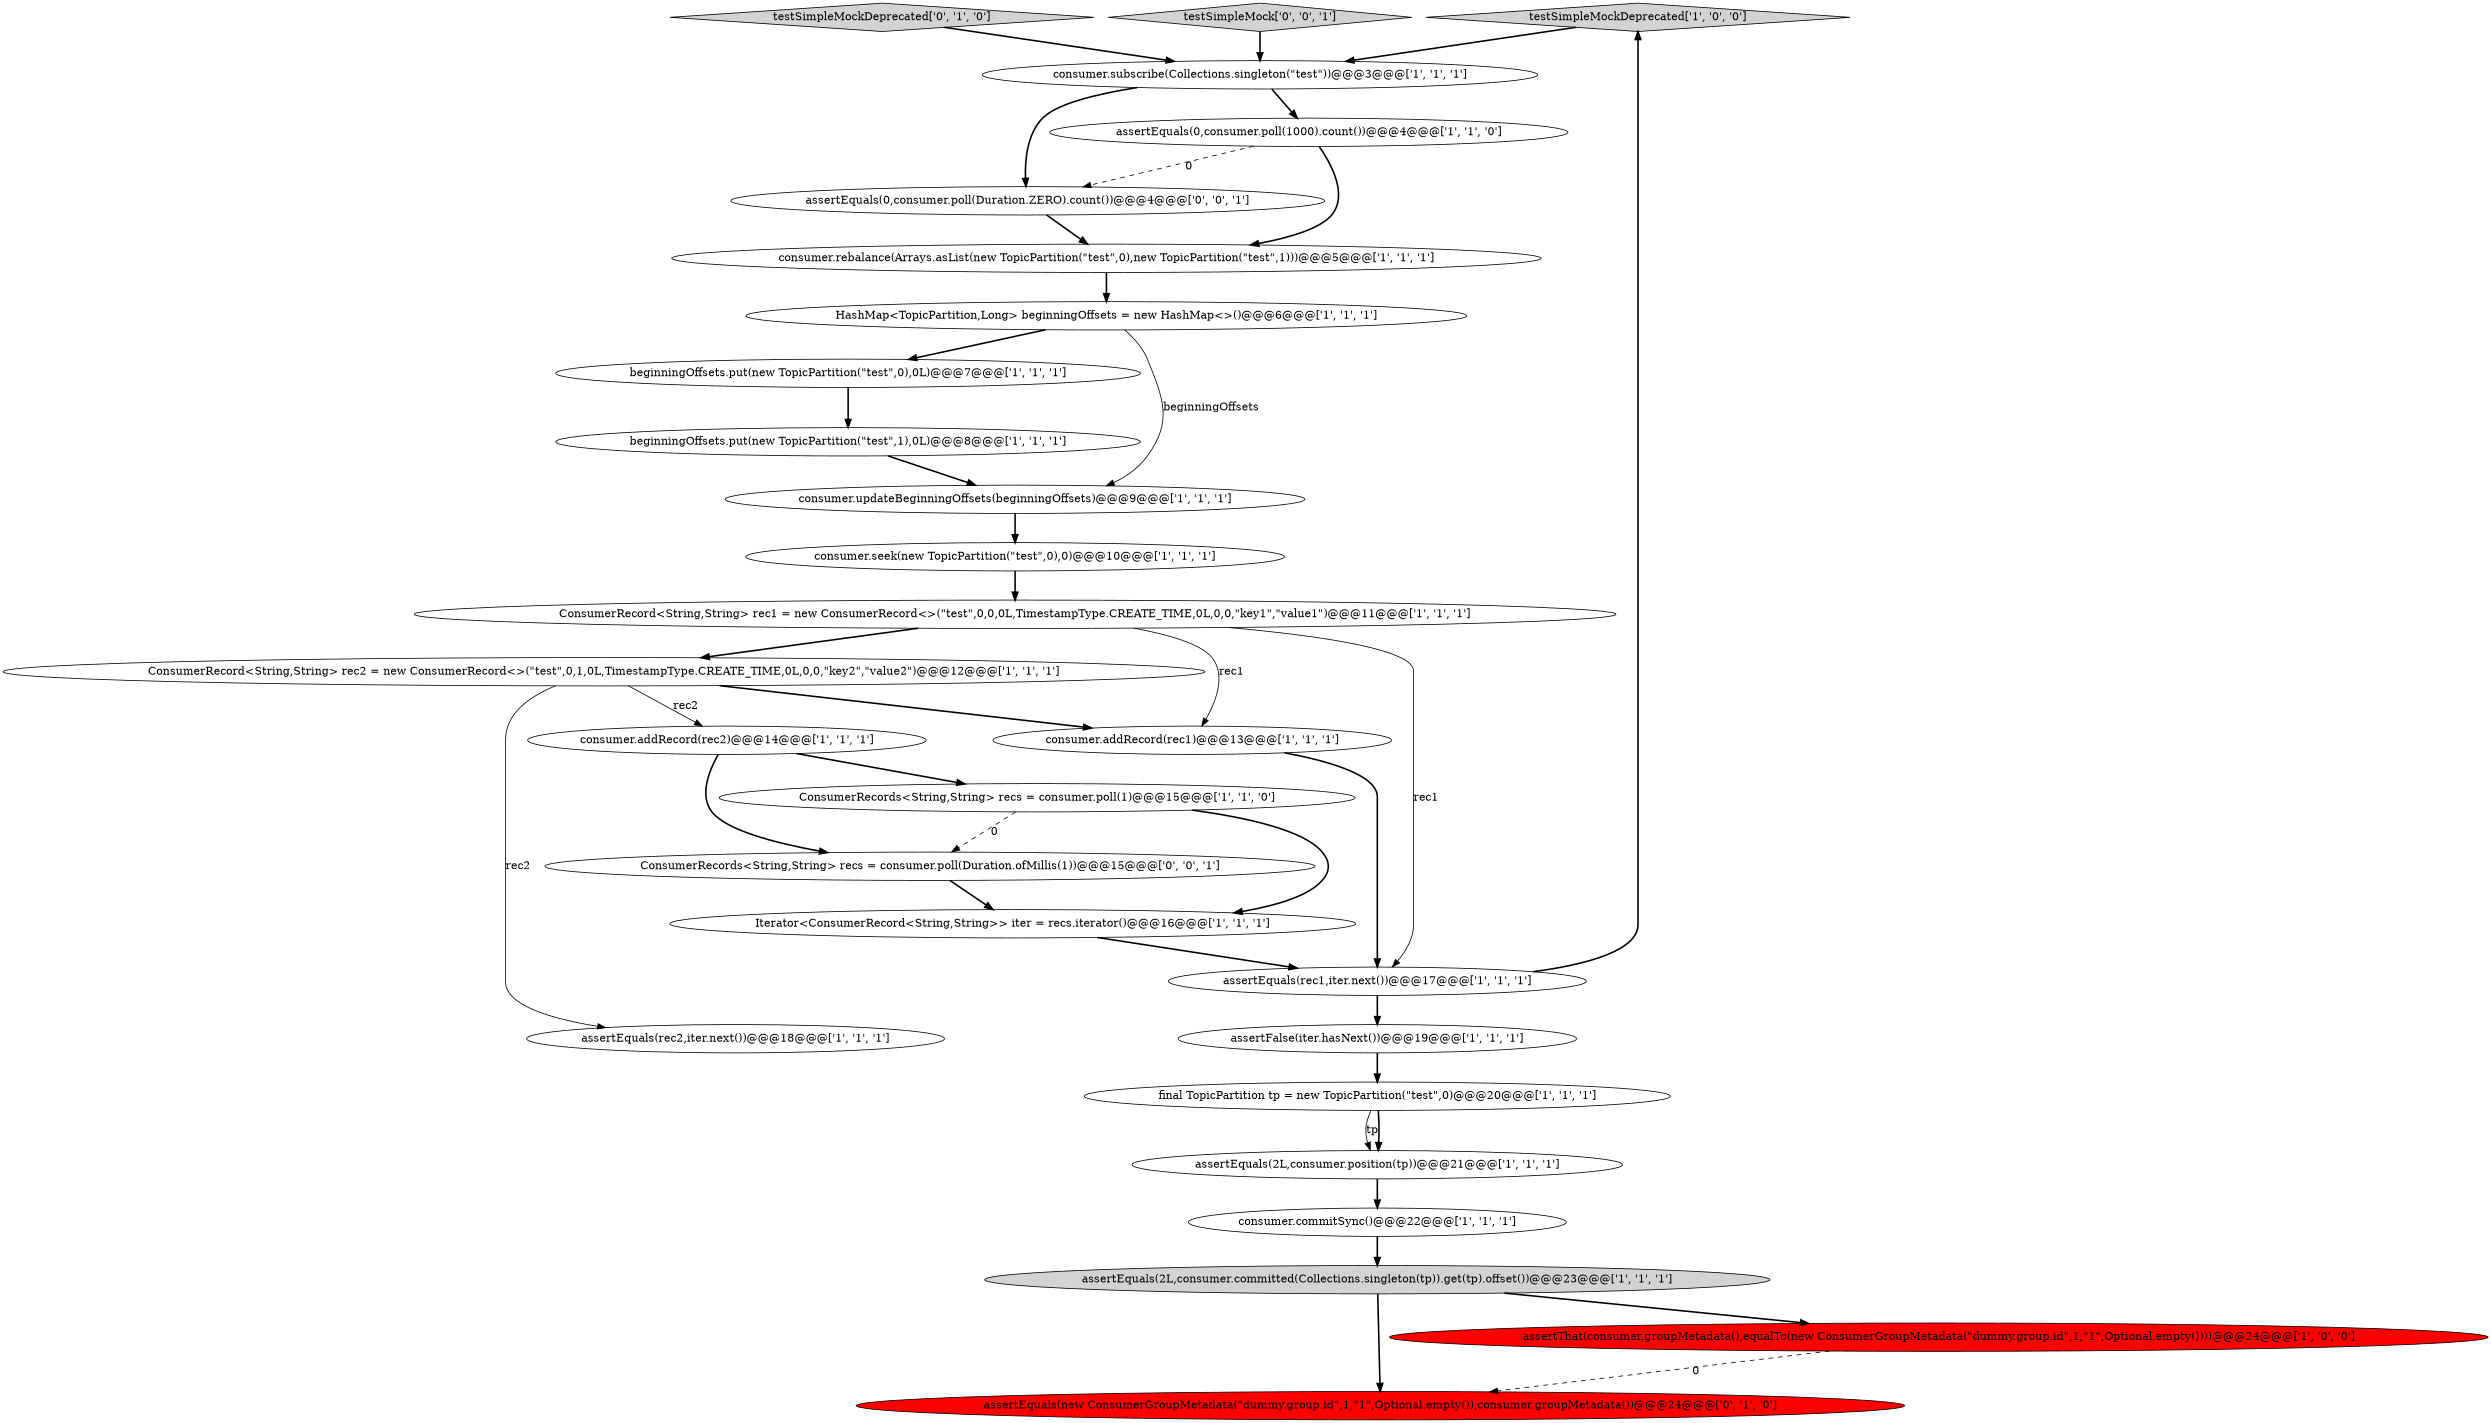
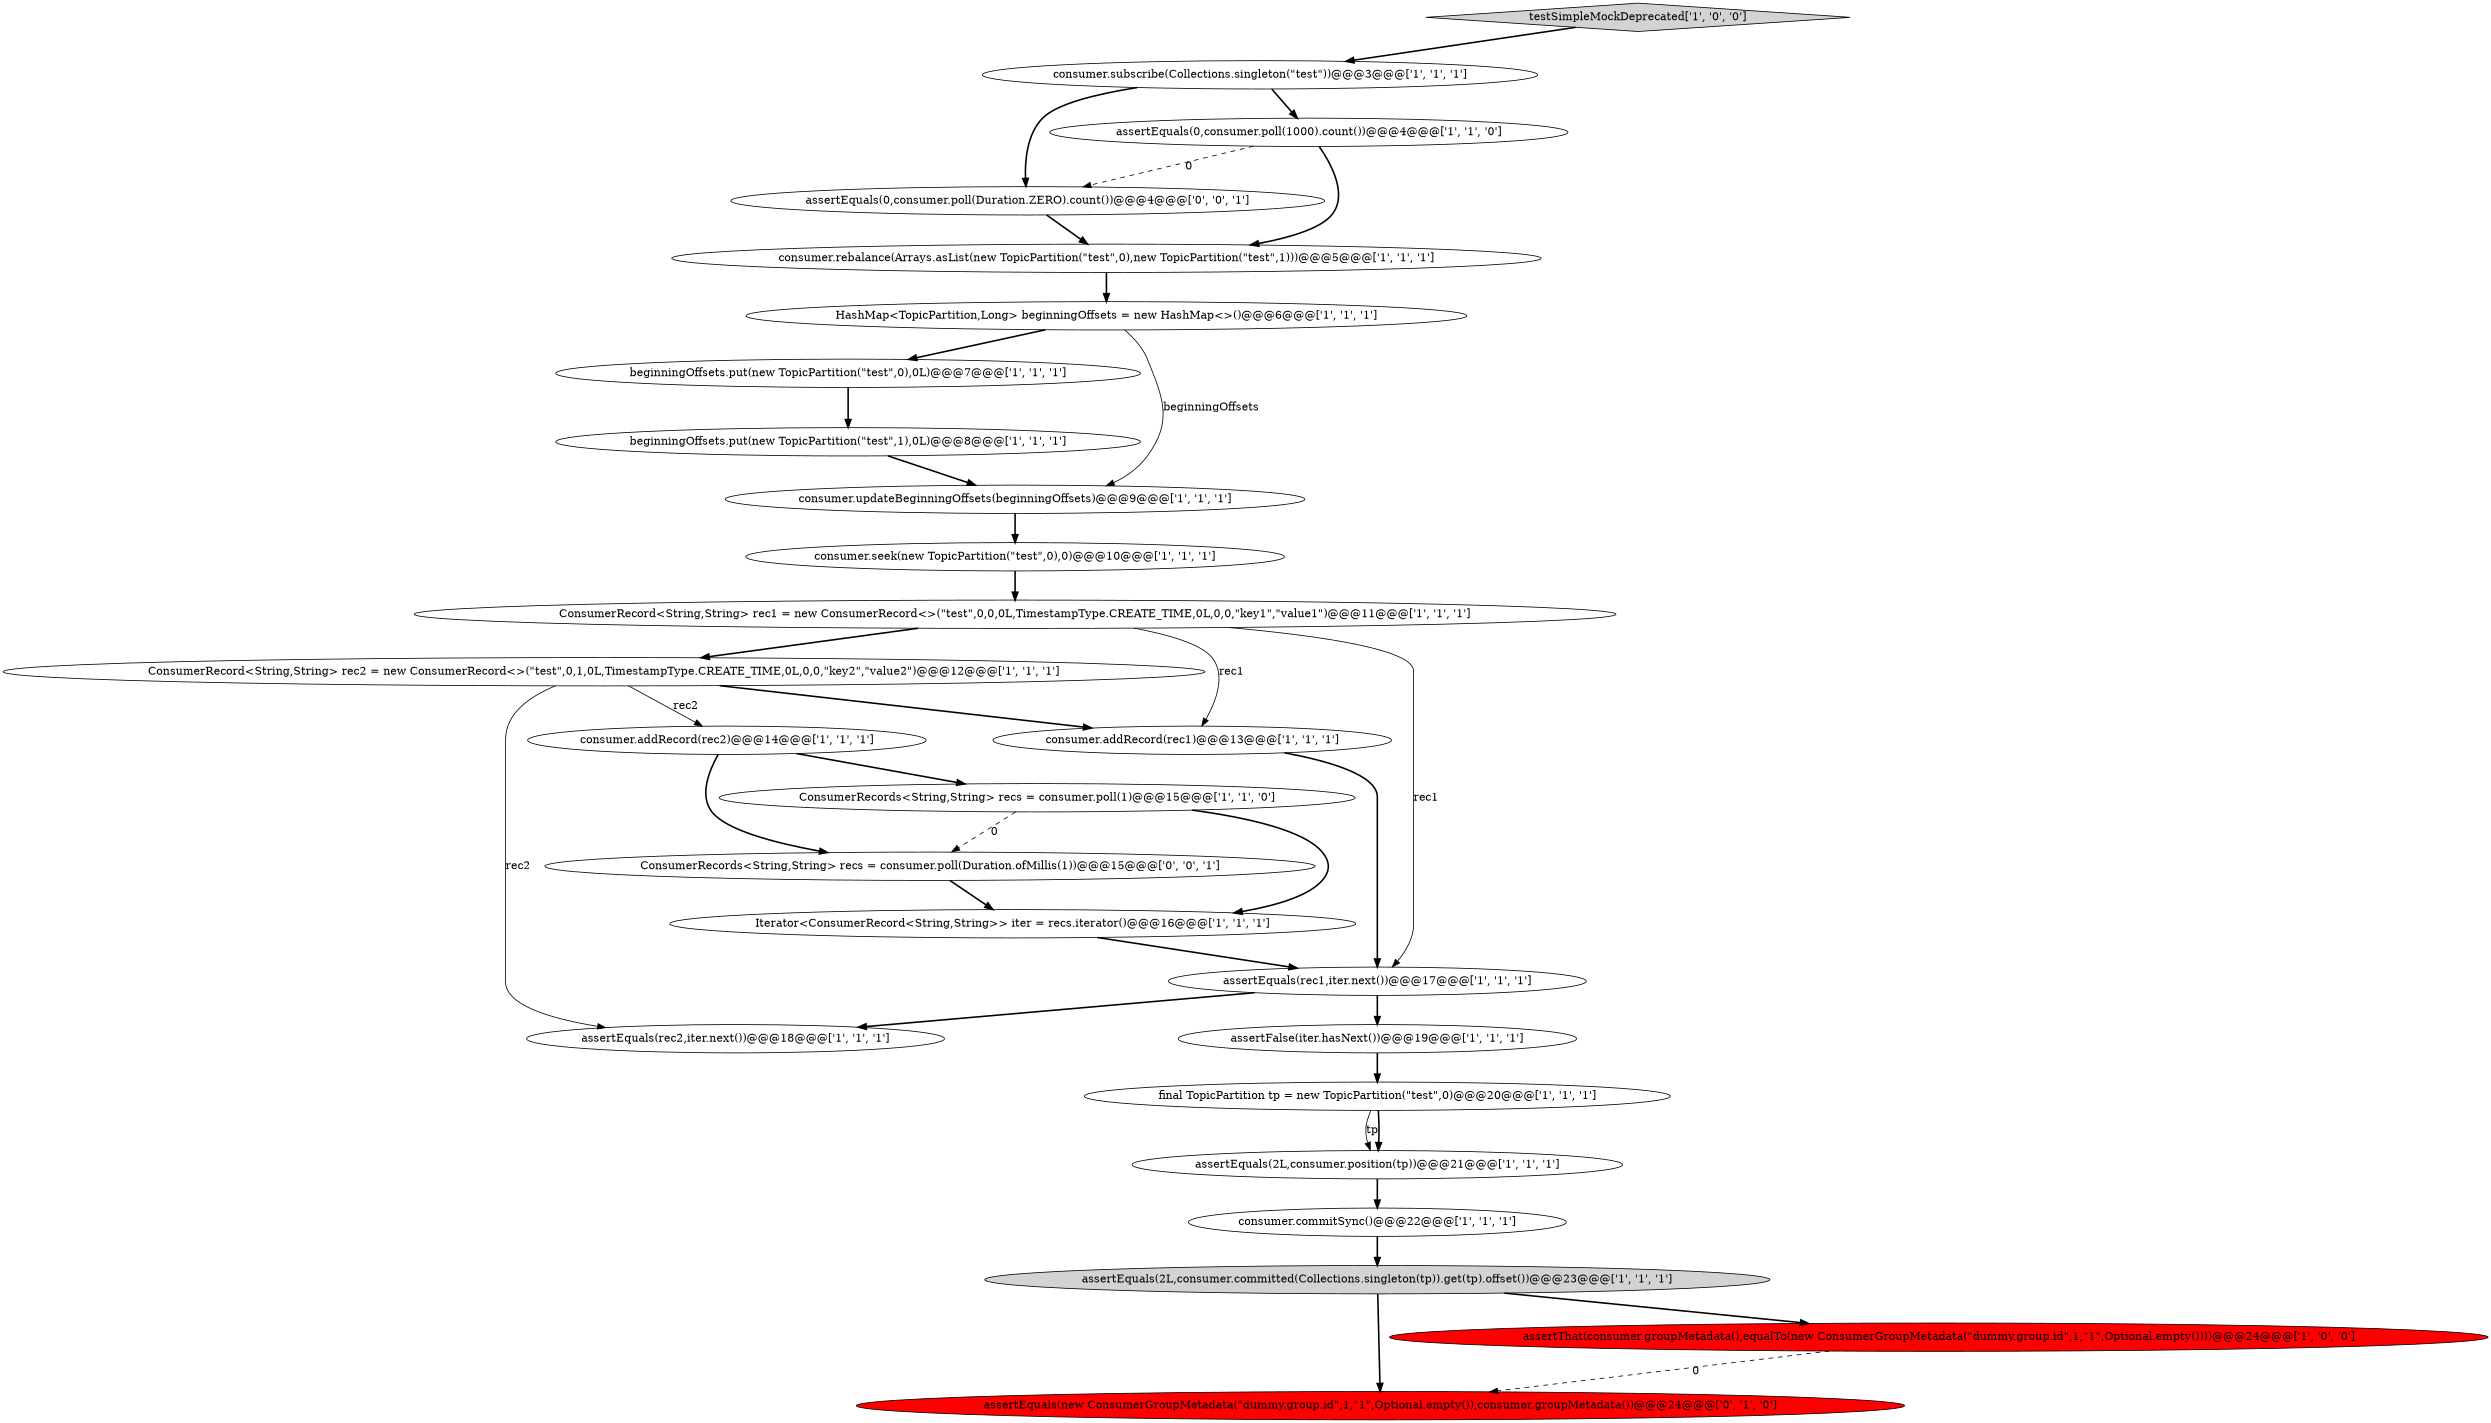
(882, 17) -> none
(1260, 17) -> none
(1638, 543) -> (1060, 1010)
